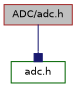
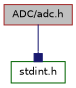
(38, 72) -> (38, 72)
